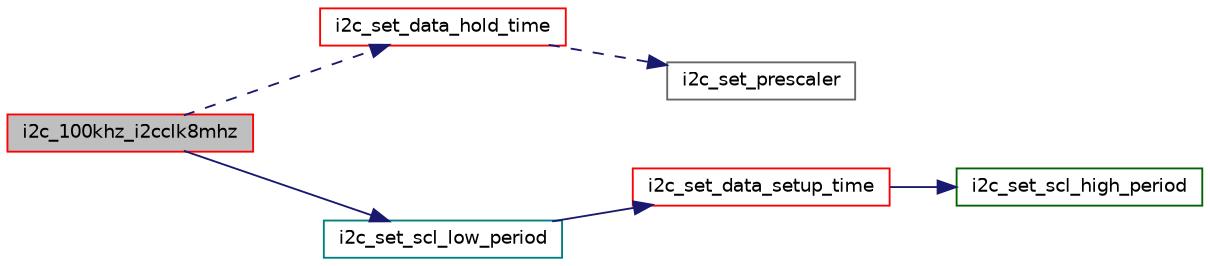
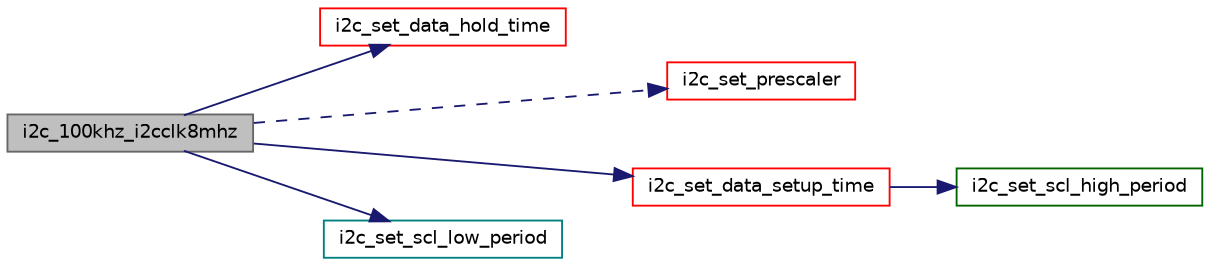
(598, 53) -> (451, 107)
(761, 81) -> (761, 81)
(278, 83) -> (278, 83)
(130, 133) -> (130, 133)
(593, 215) -> (434, 159)
